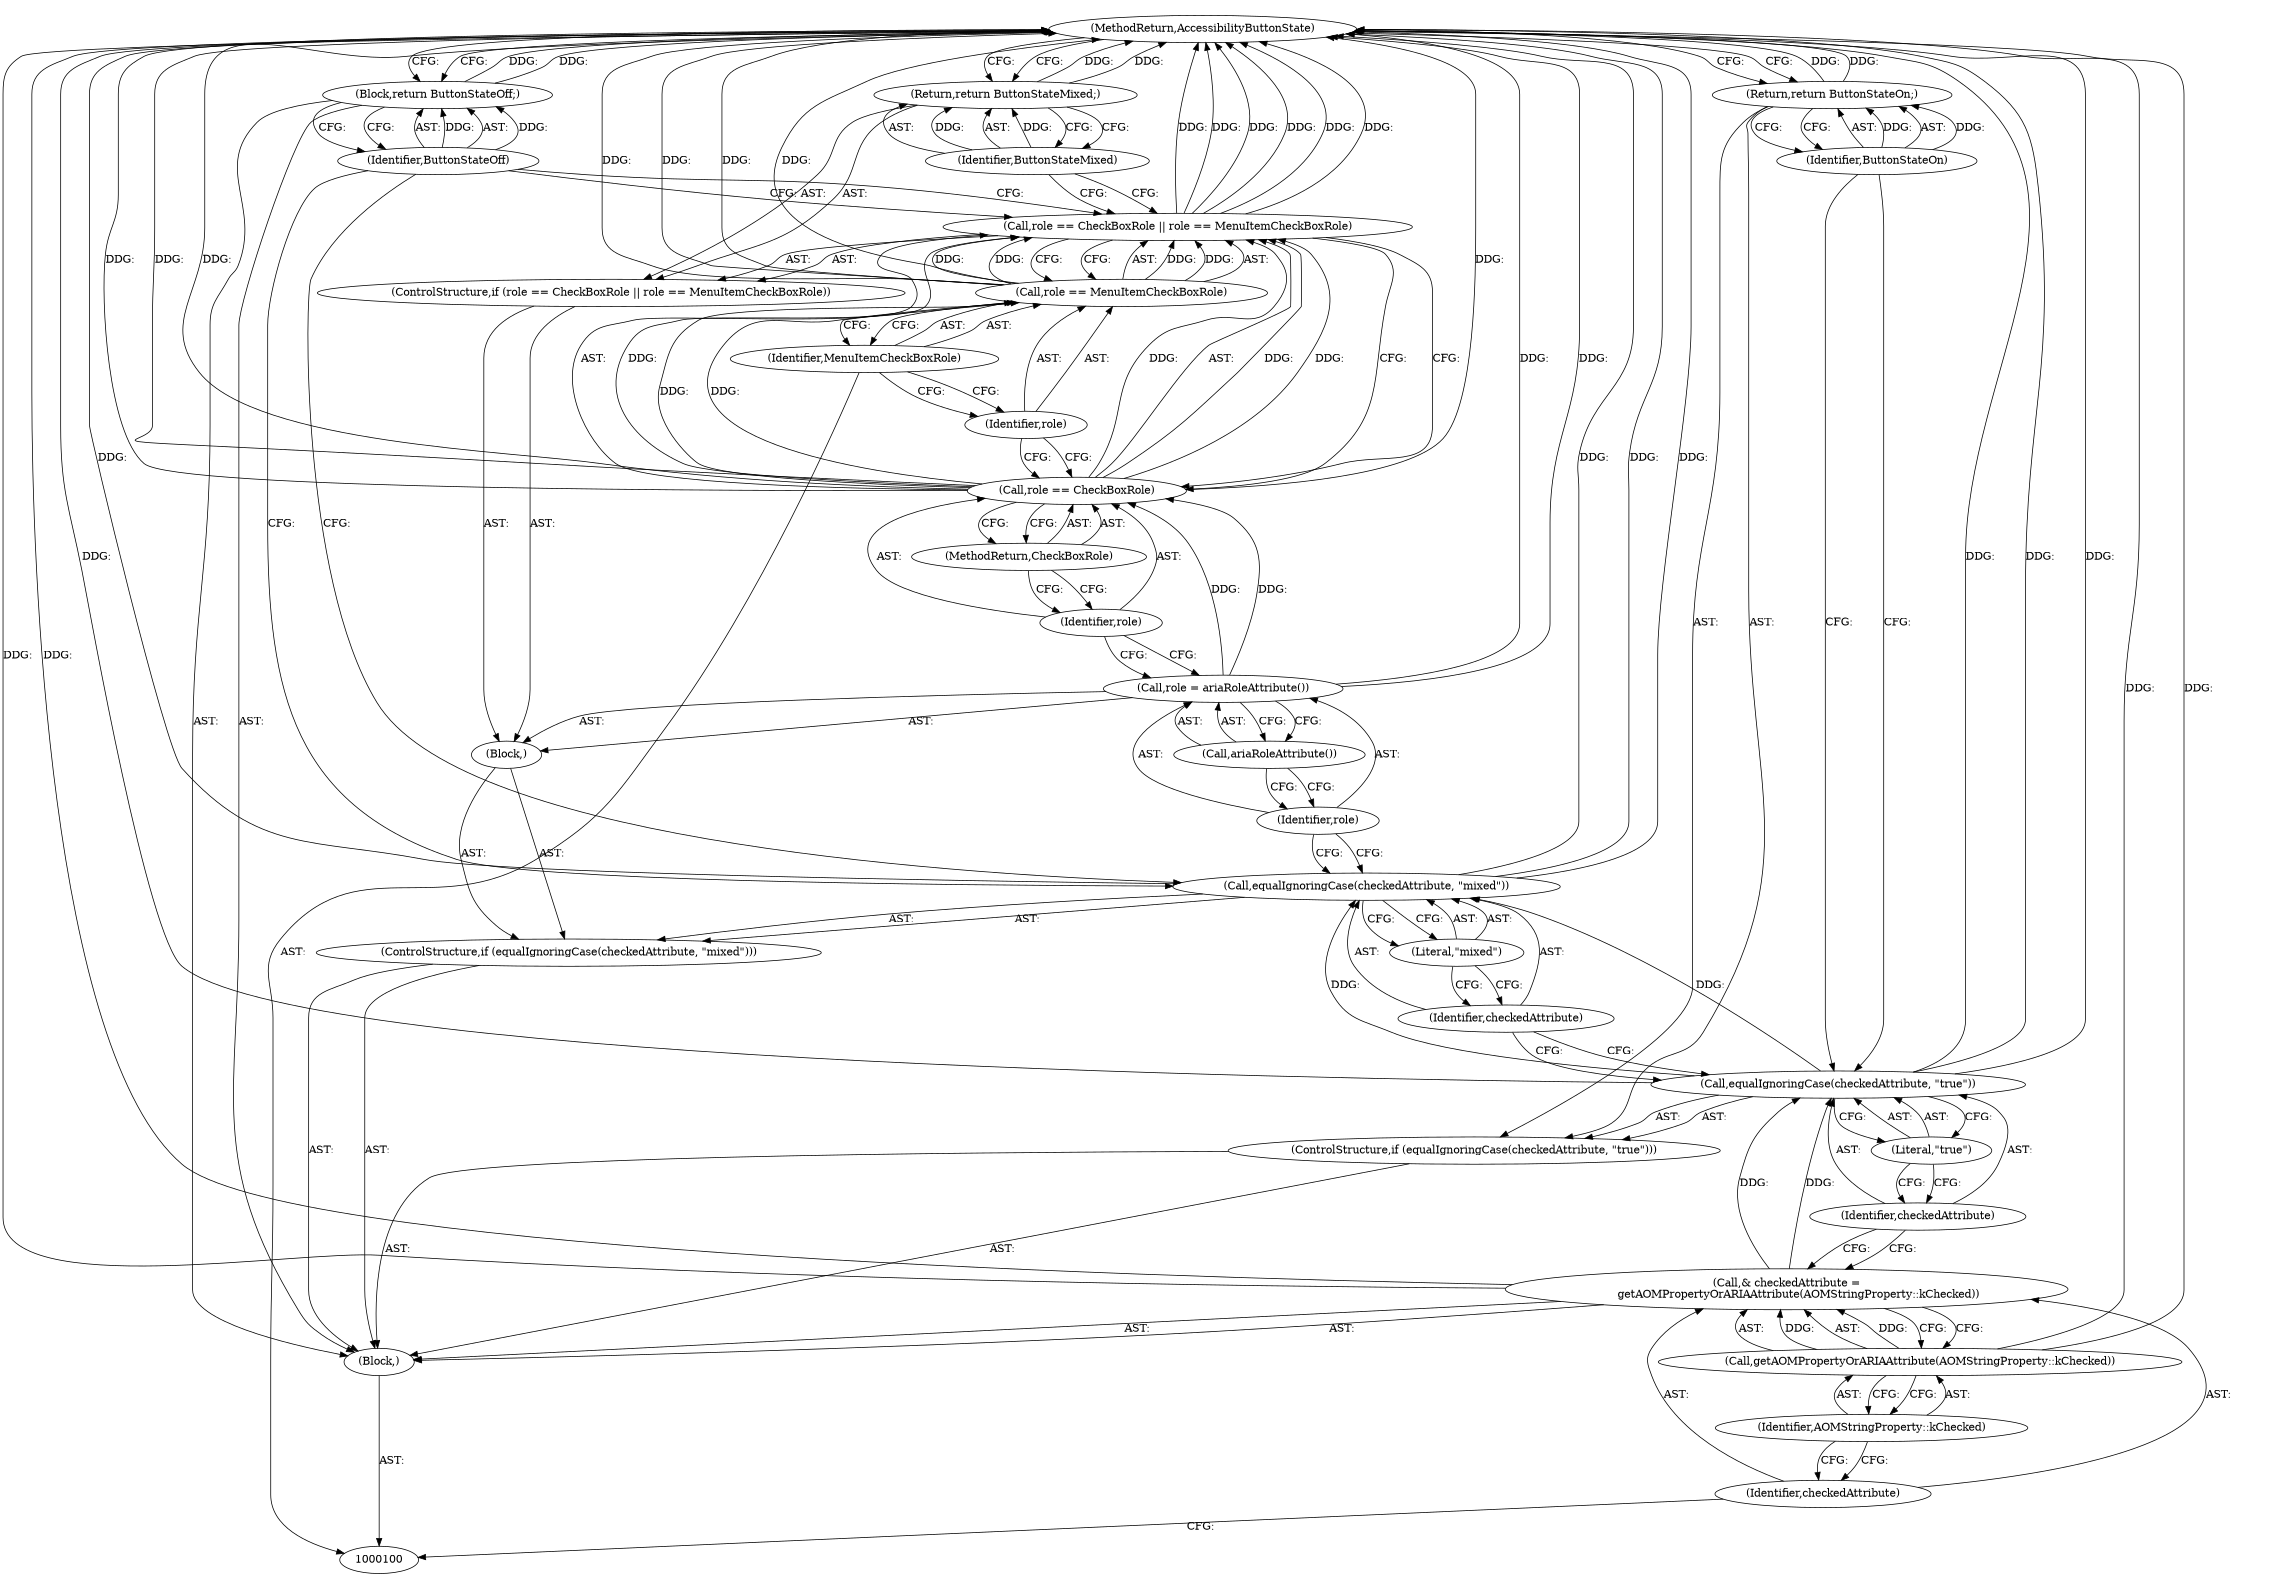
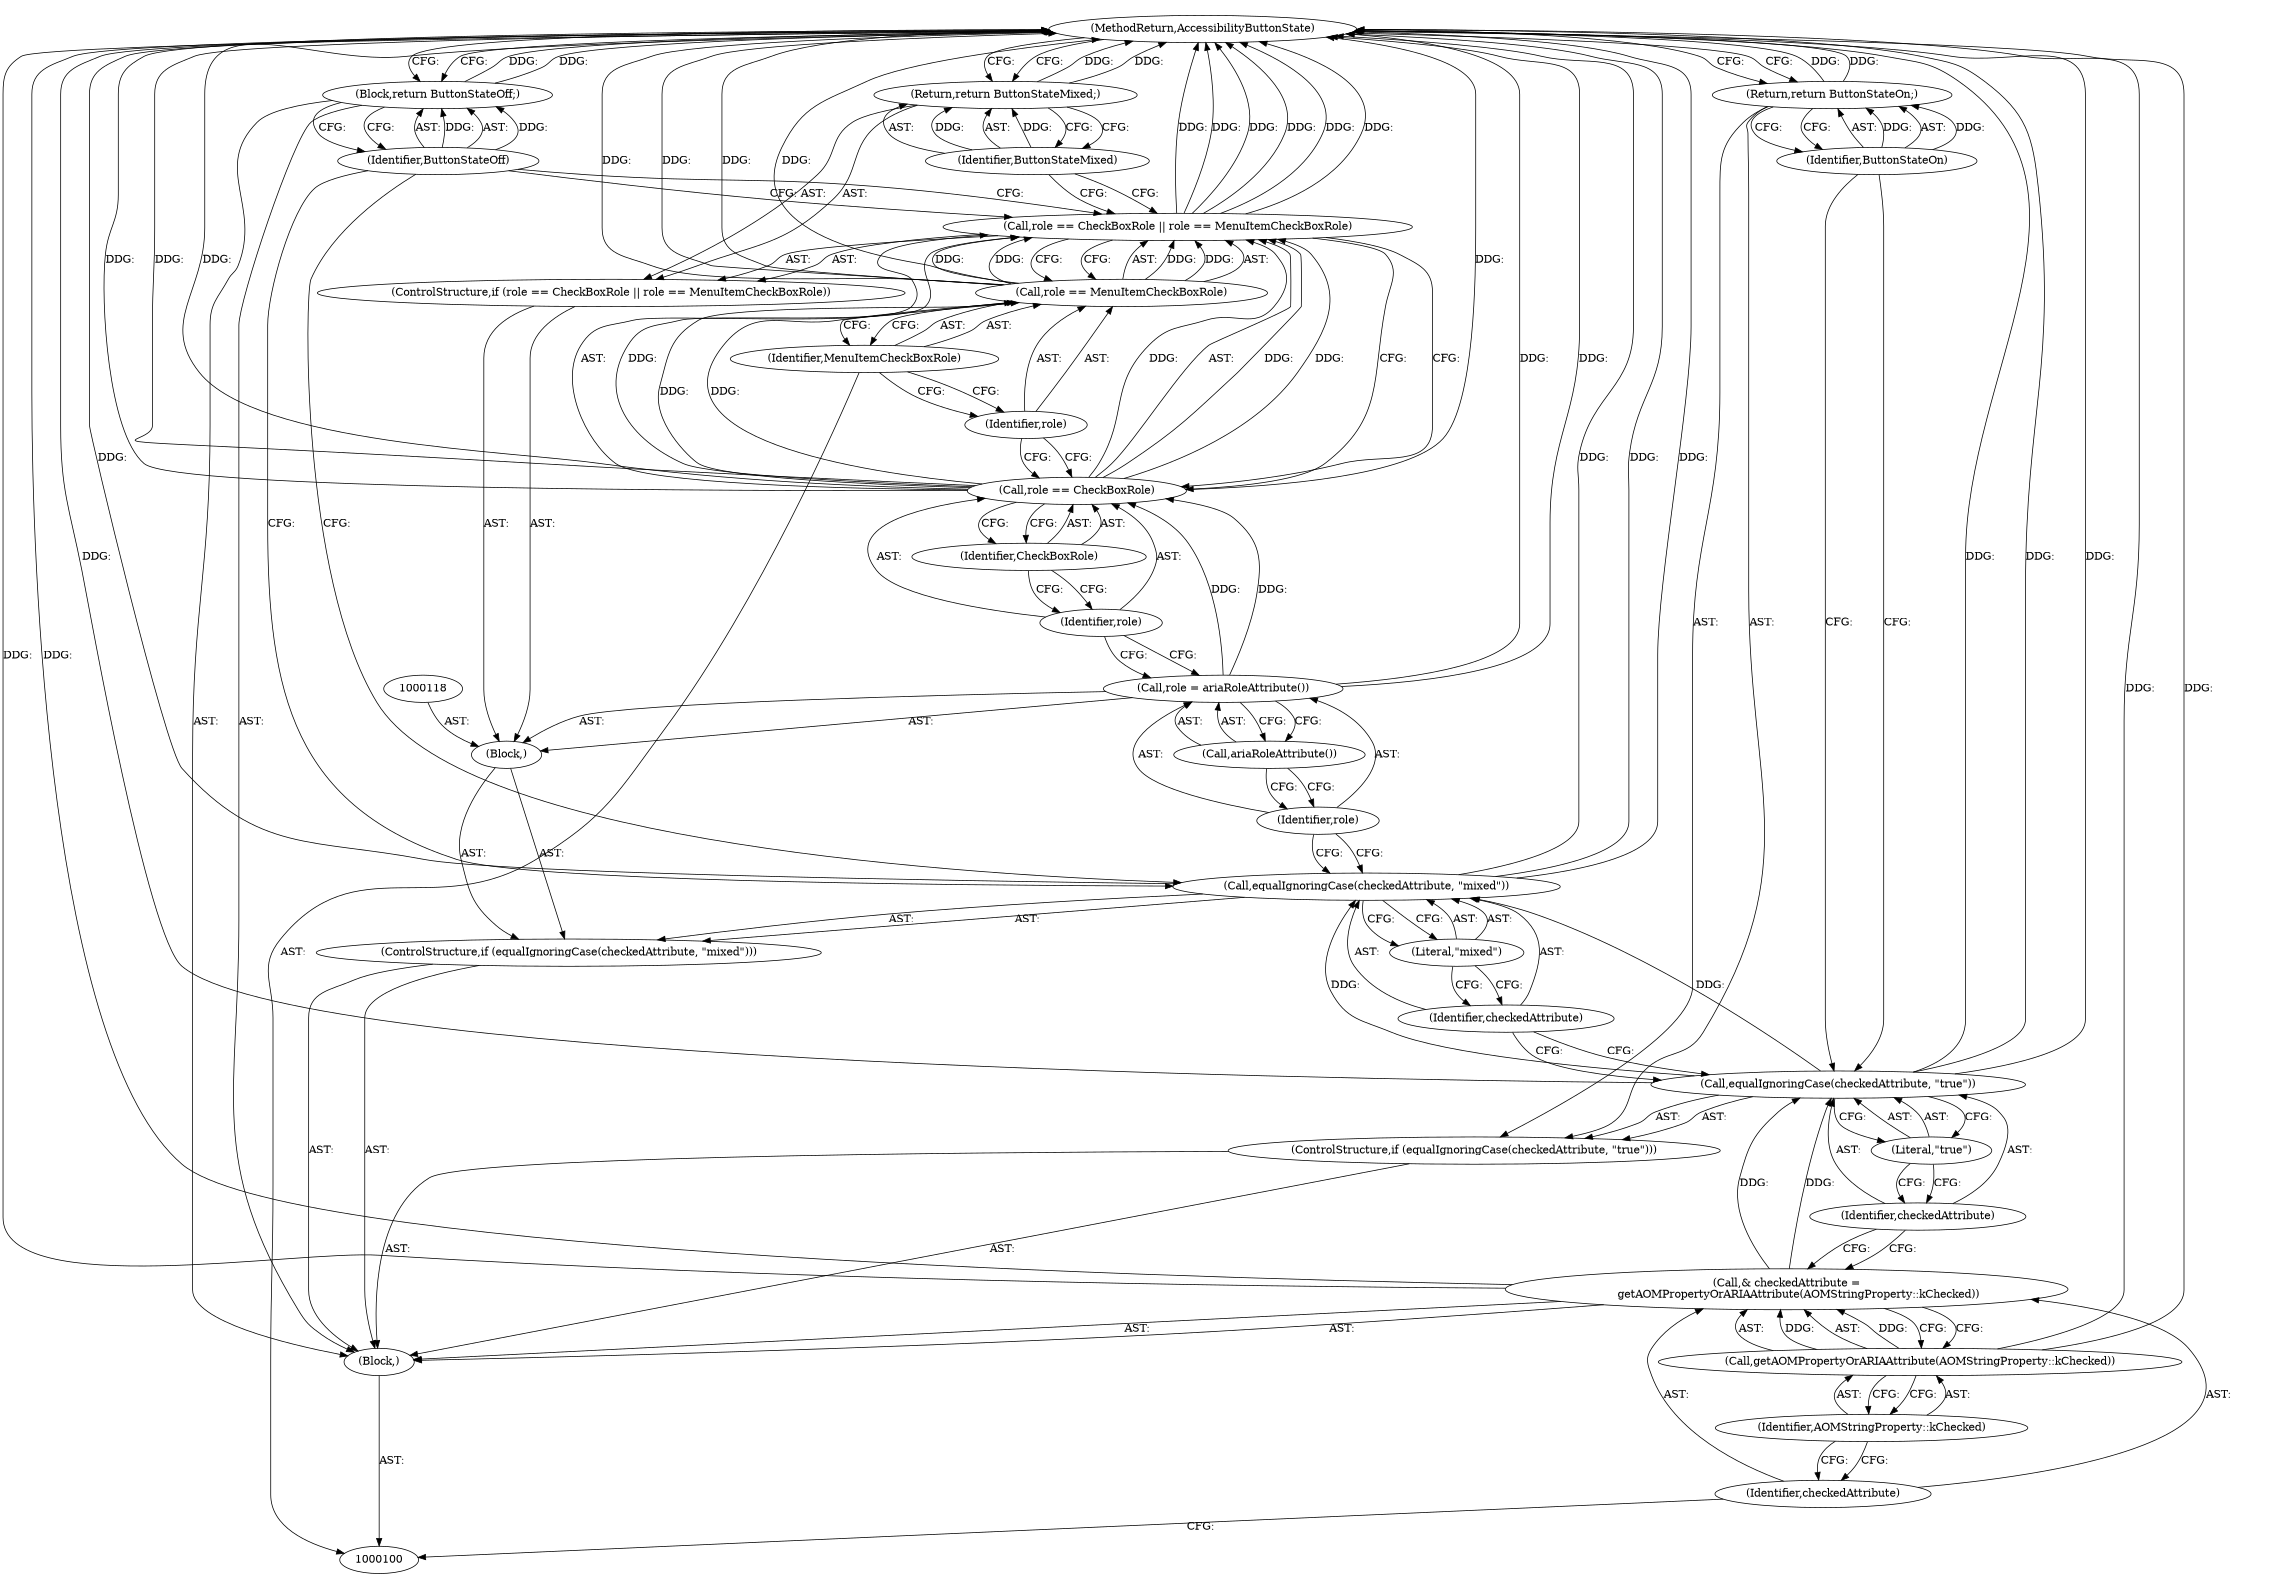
(1029, 557) -> (1029, 557)
none -> (423, 689)
